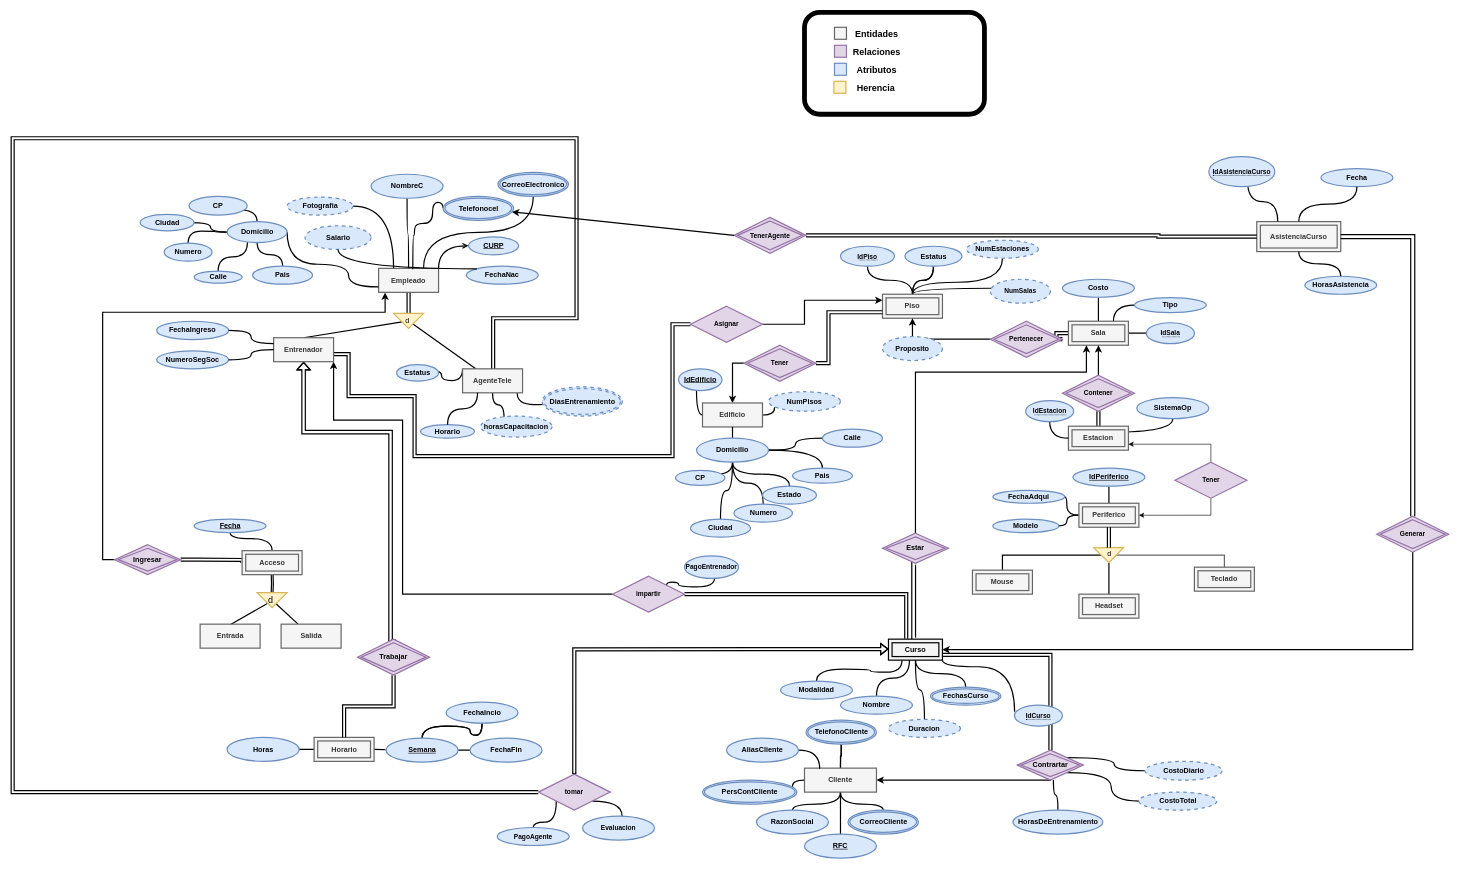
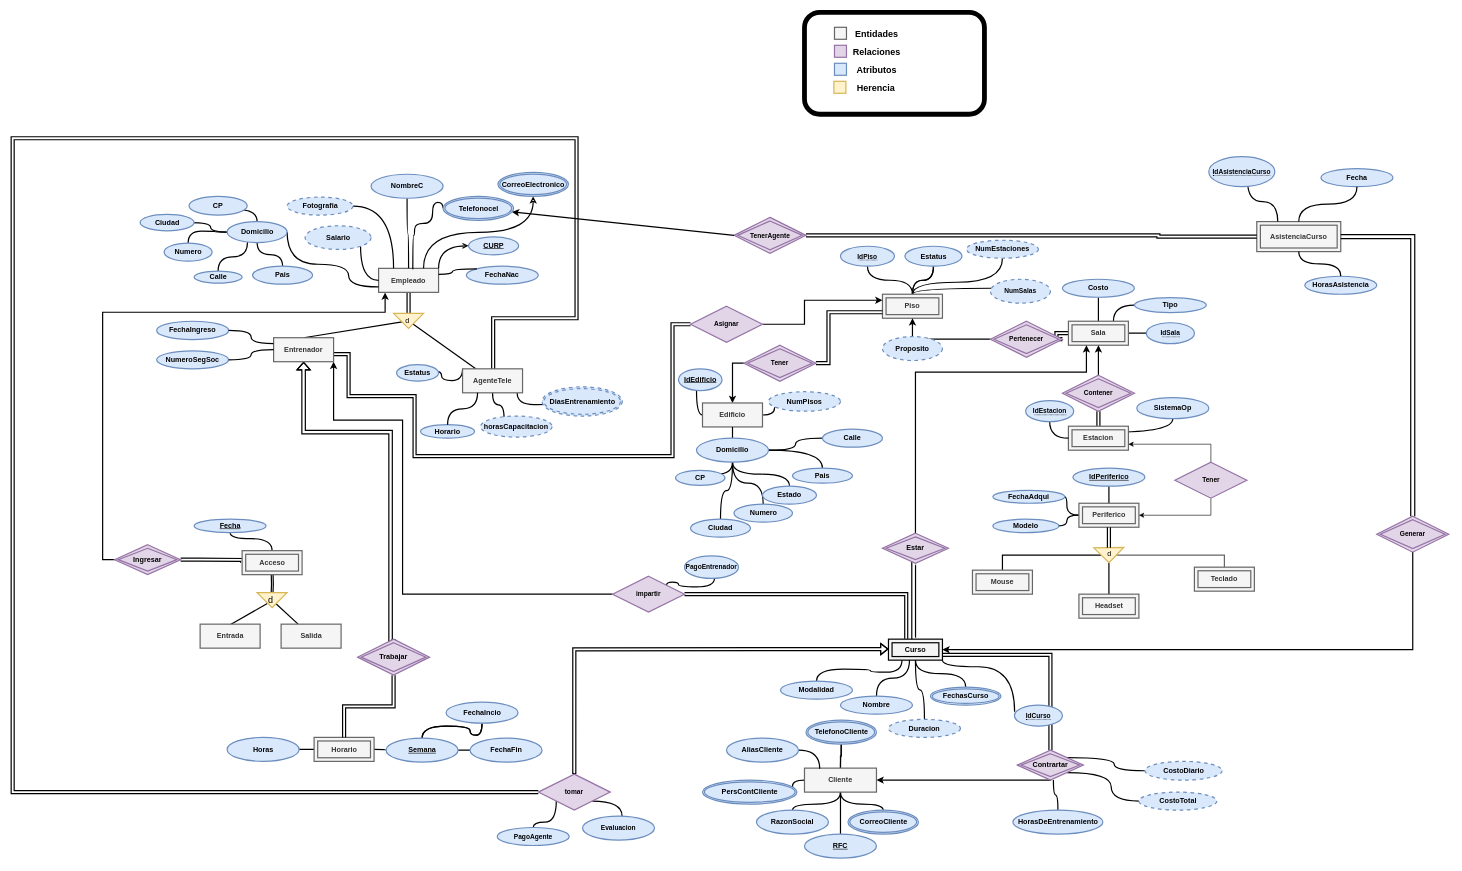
(523, 220) -> (523, 222)
(379, 265) -> (452, 272)
none -> (363, 268)
